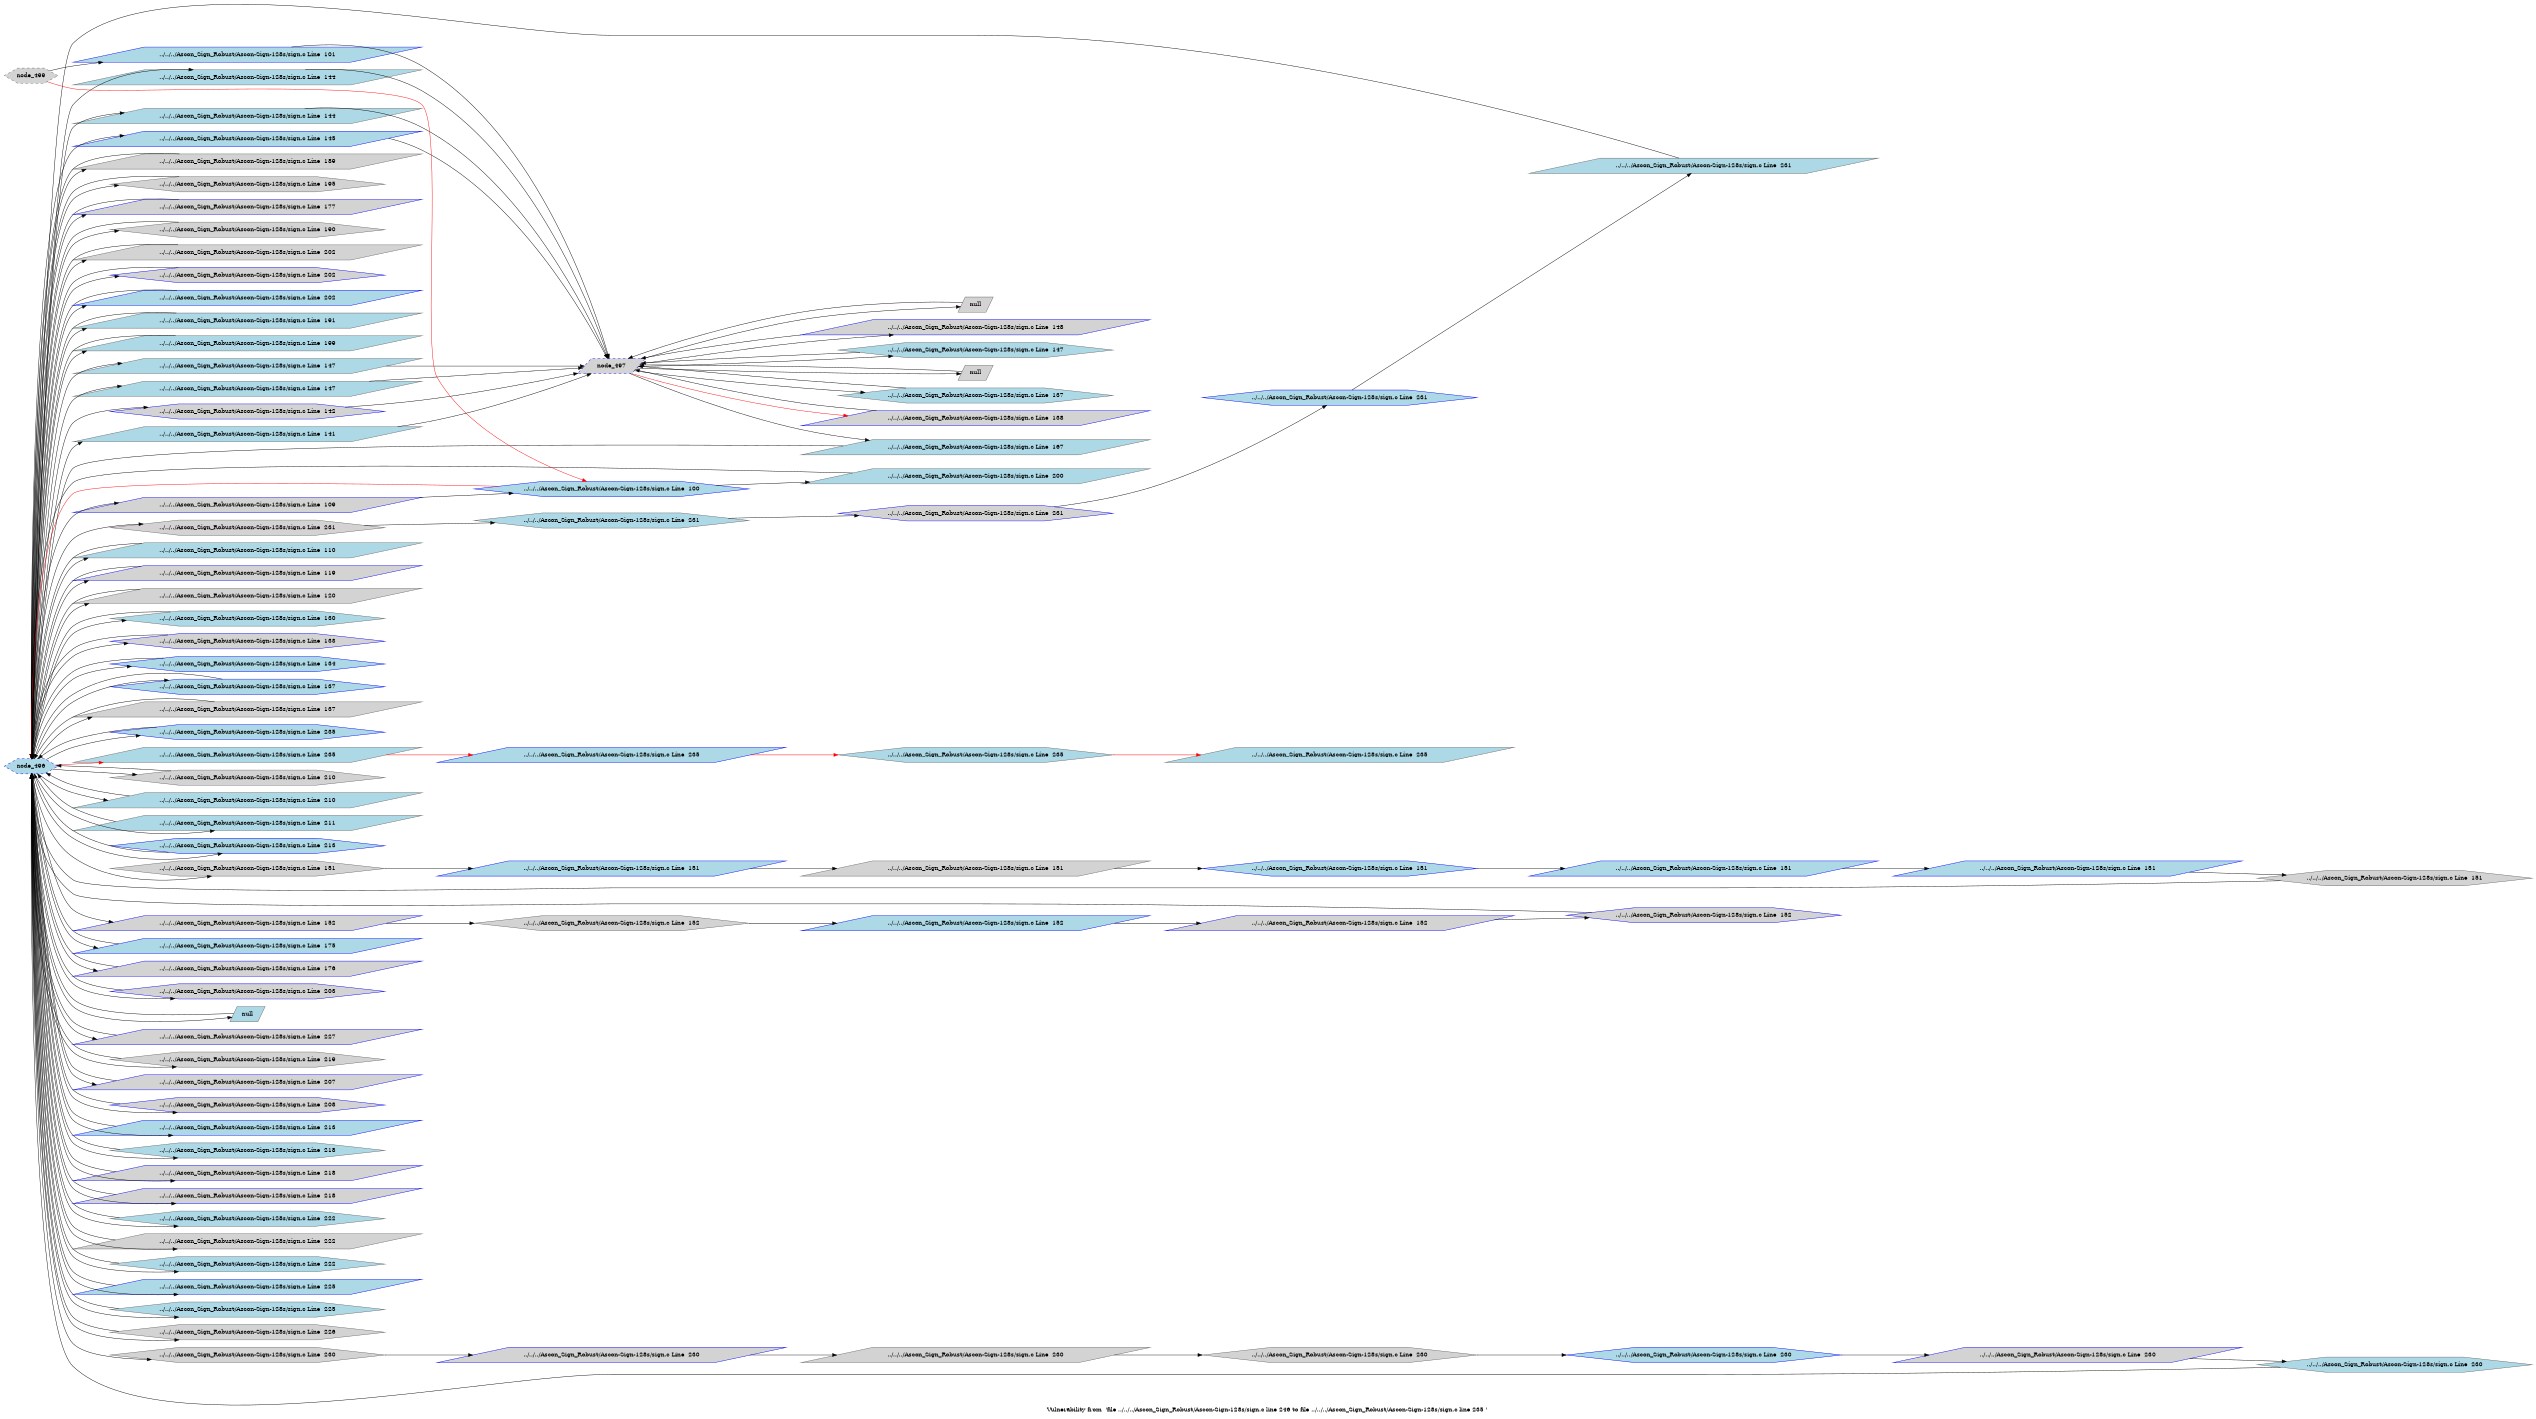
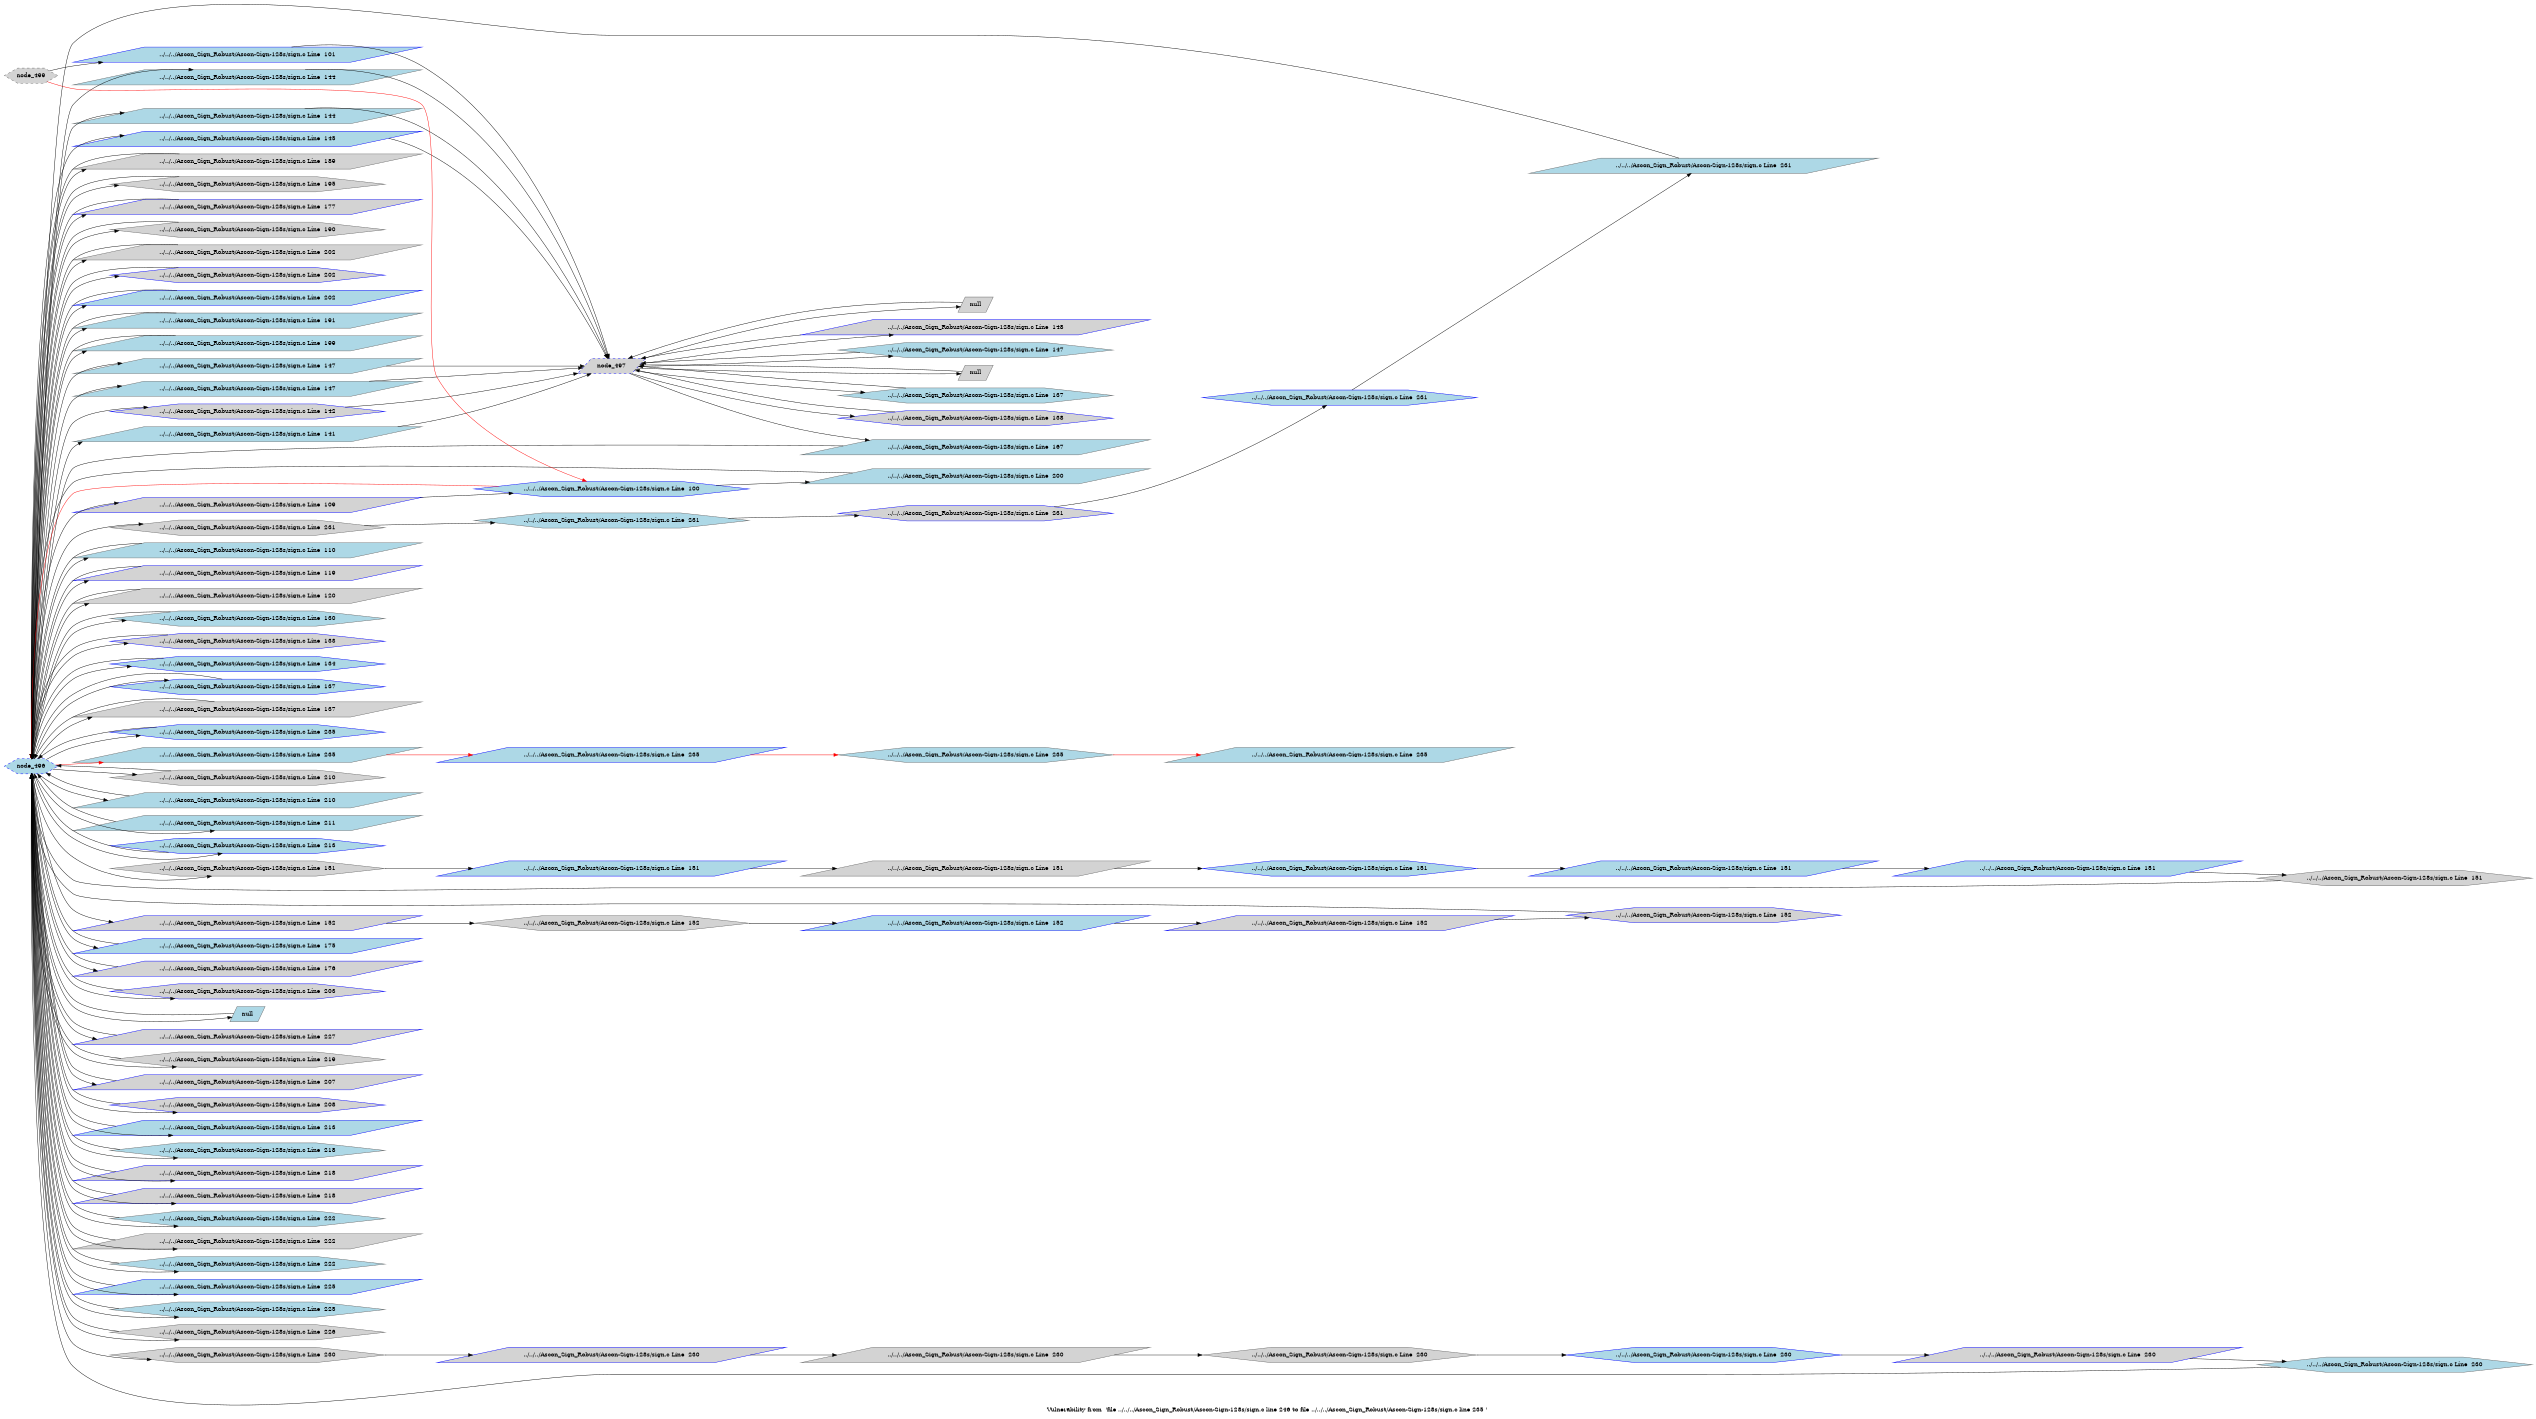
(737, 399) -> (740, 400)
(976, 418) -> (976, 418)
